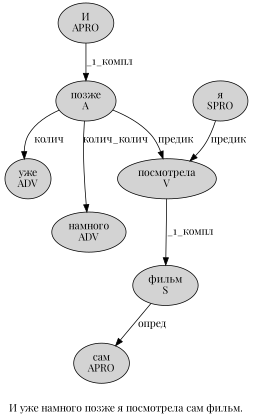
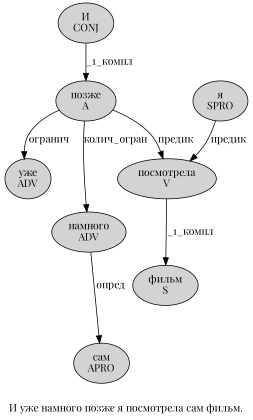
(86, 23) -> (86, 23)
(49, 140) -> (49, 140)
(116, 140) -> (116, 140)
(136, 322) -> (95, 294)
